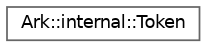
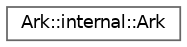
(103, 24) -> (94, 24)
